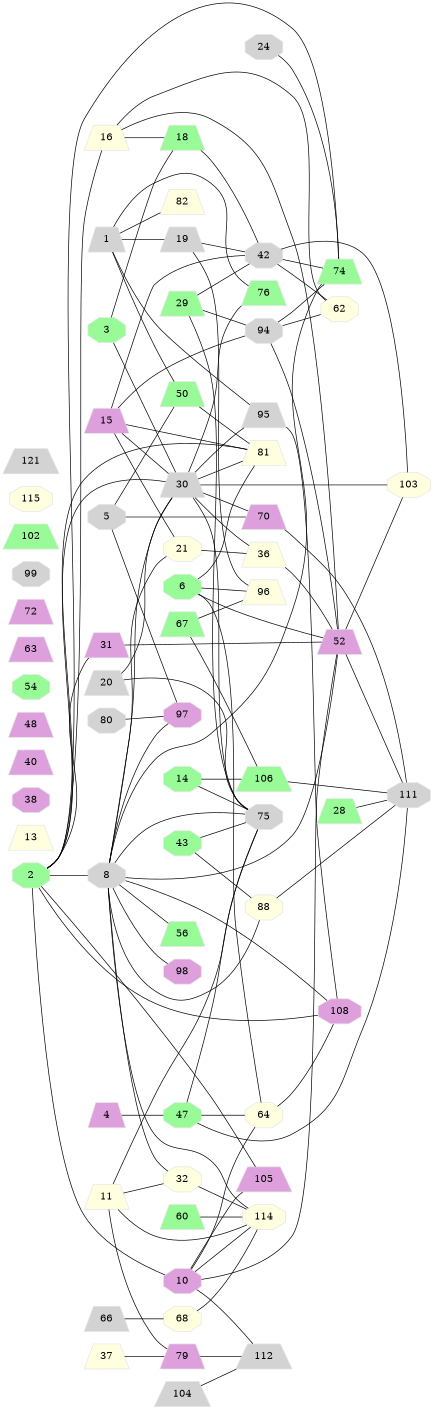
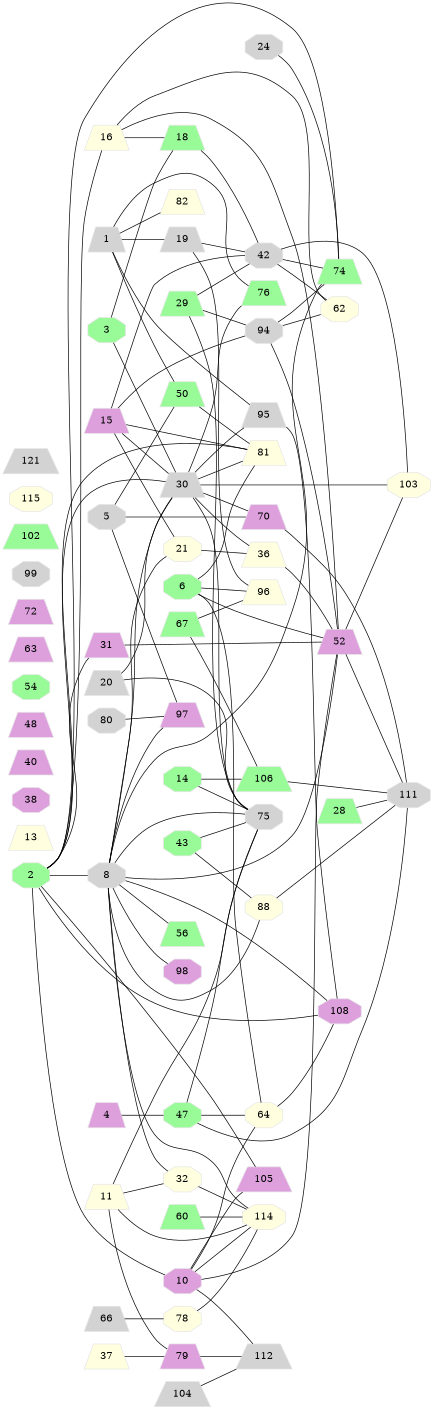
(182, 715) -> (182, 715)
(182, 1319) -> (182, 1319)
